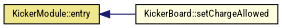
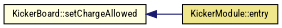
(123, 14) -> (170, 14)
